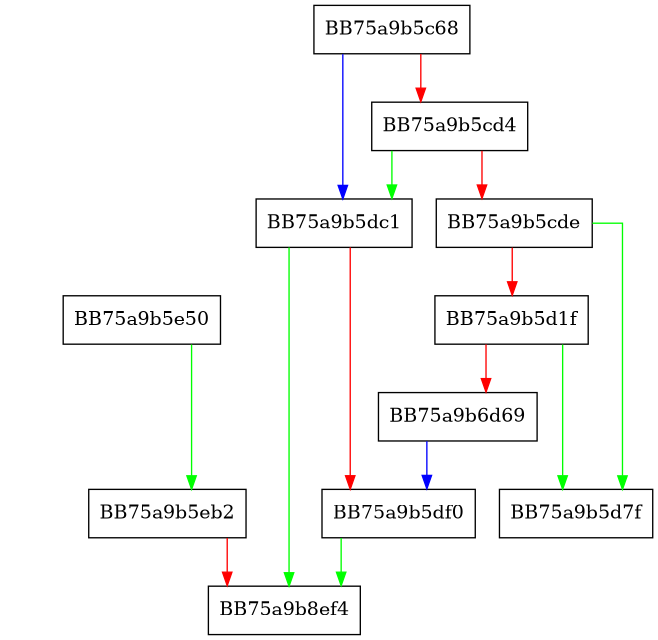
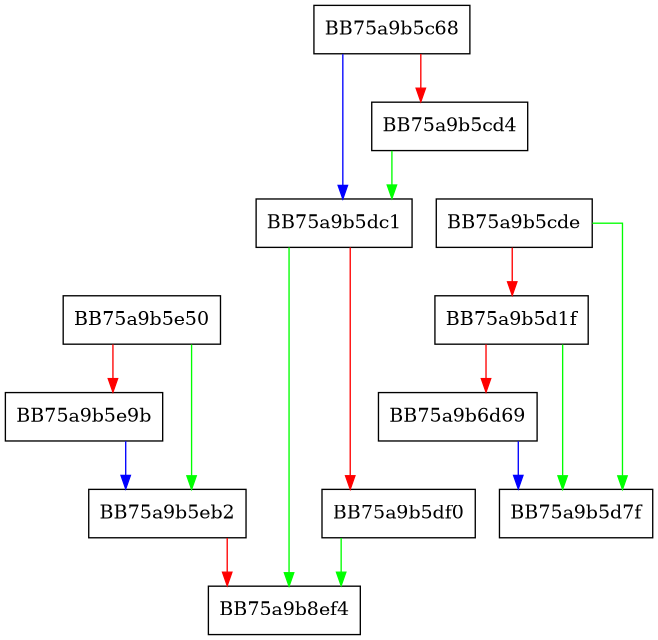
(482, 168) -> none
none -> (84, 417)
(427, 458) -> (518, 458)
